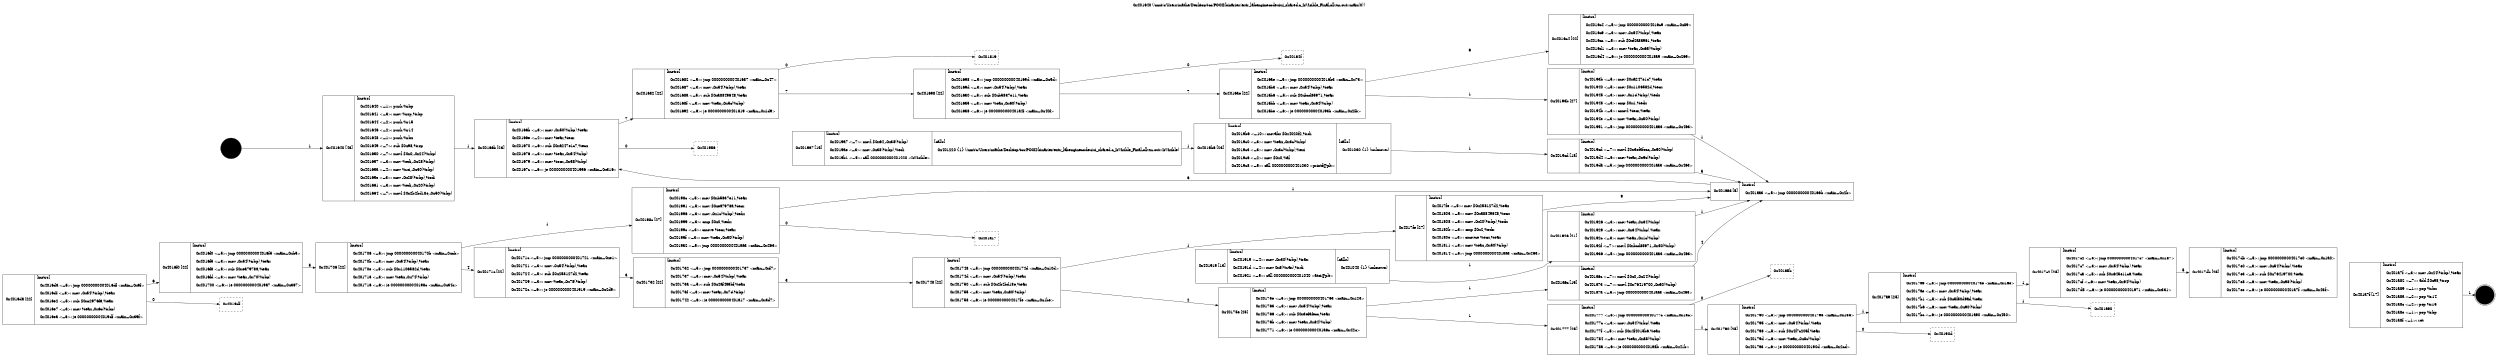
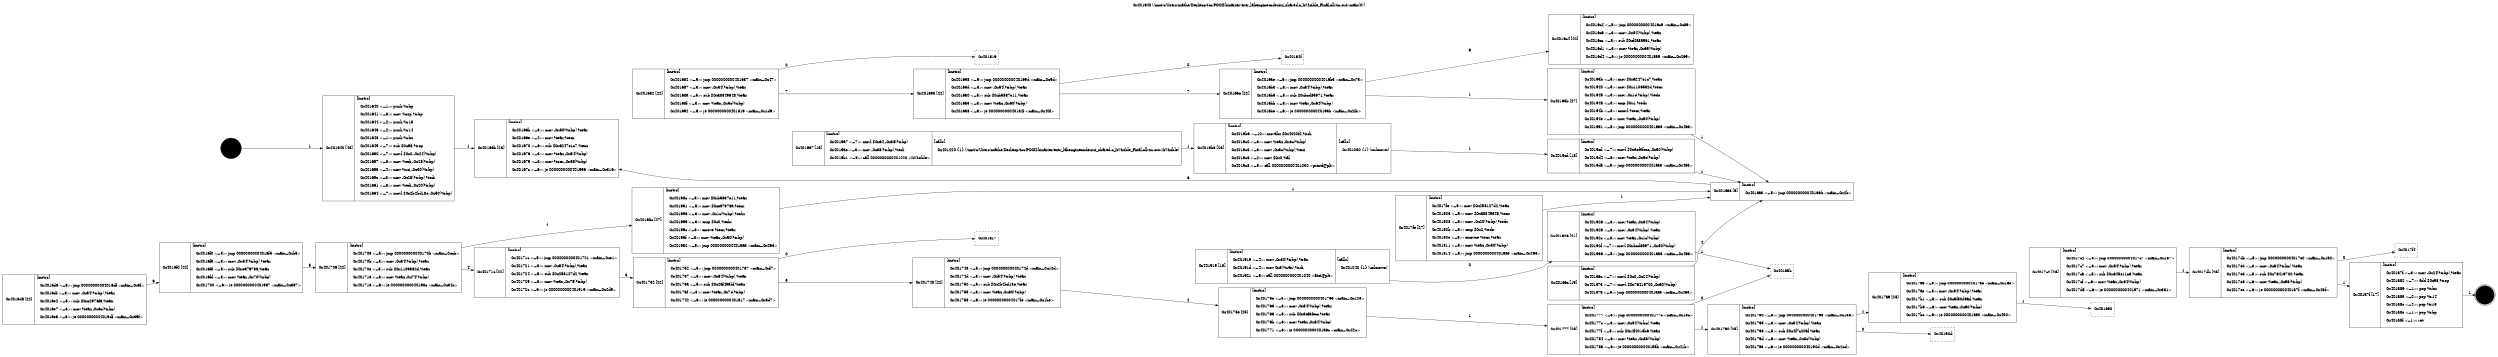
(625, 122) -> none
(706, 148) -> none
(1701, 172) -> (1701, 172)
(1621, 197) -> (1621, 197)
(1721, 208) -> (1731, 260)
(876, 231) -> (875, 244)
(1226, 243) -> none
none -> (2406, 250)
(1469, 265) -> (1469, 265)
(2183, 271) -> (2183, 271)
(2021, 285) -> none
none -> (2342, 285)
(1456, 298) -> none
(231, 304) -> none
